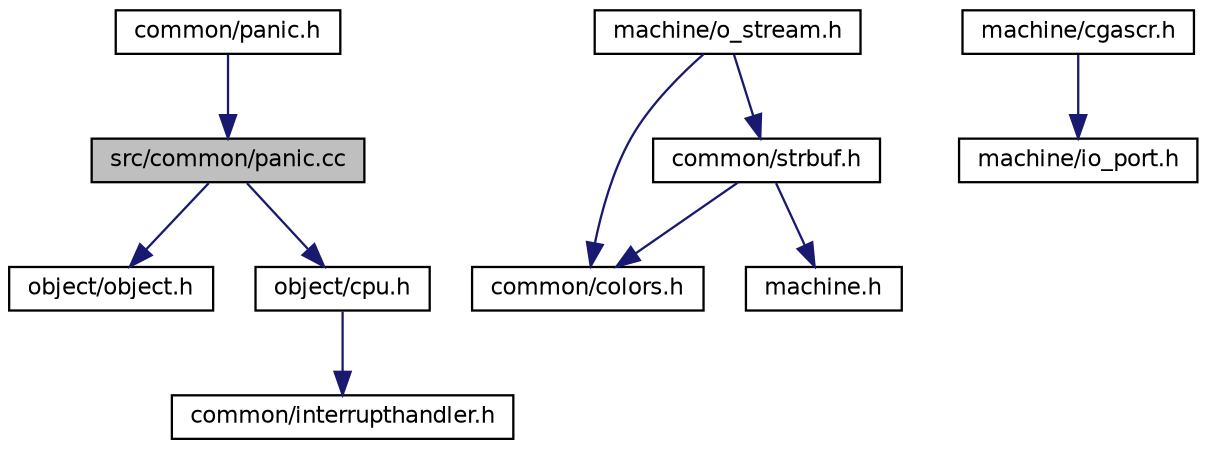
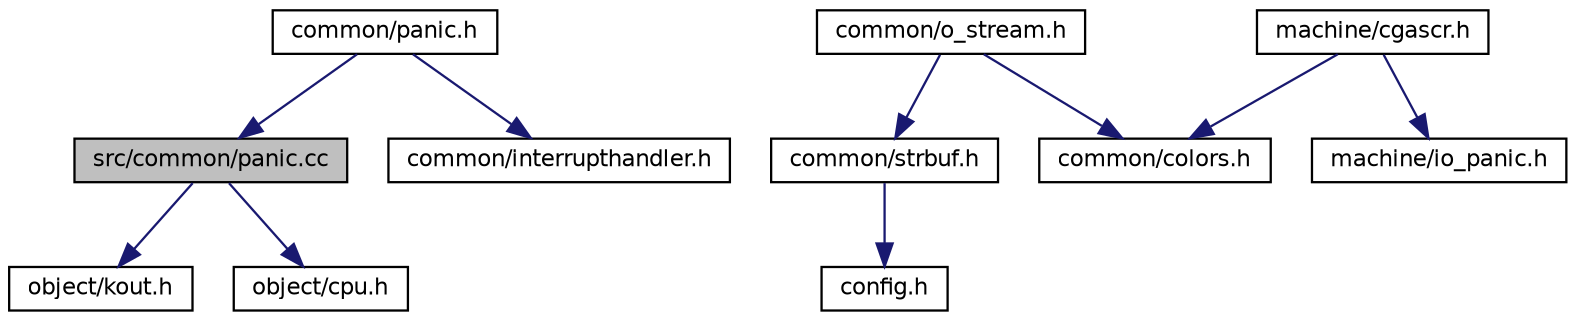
(728, 32) -> (951, 32)
(1078, 160) -> (1439, 160)
(687, 218) -> (1274, 90)
(111, 289) -> (101, 289)
(824, 289) -> (885, 289)
(343, 341) -> (462, 89)
